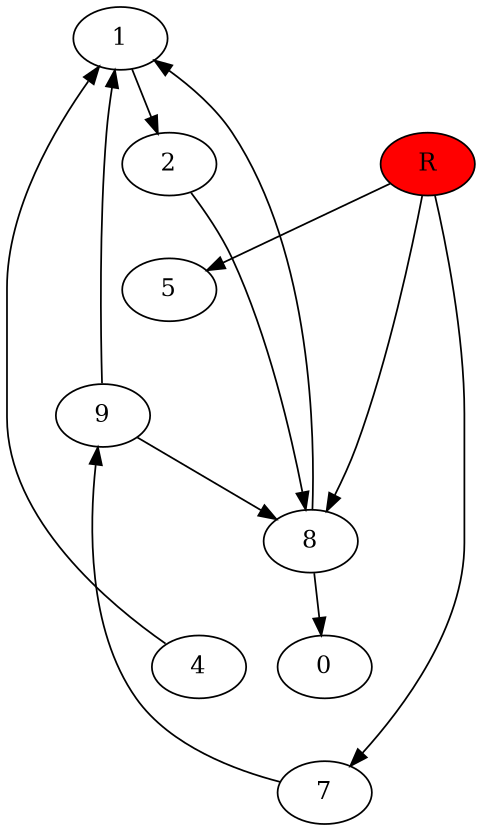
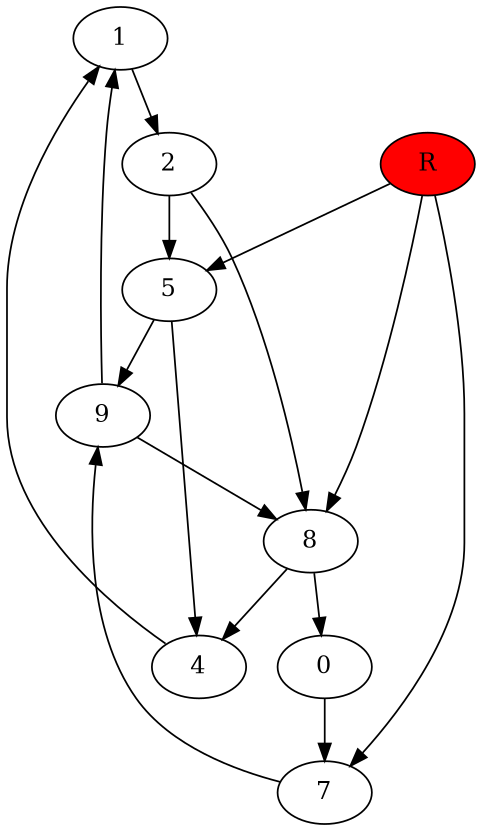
none -> (169, 218)
(290, 272) -> (261, 598)
none -> (140, 345)
none -> (185, 484)
none -> (325, 721)
